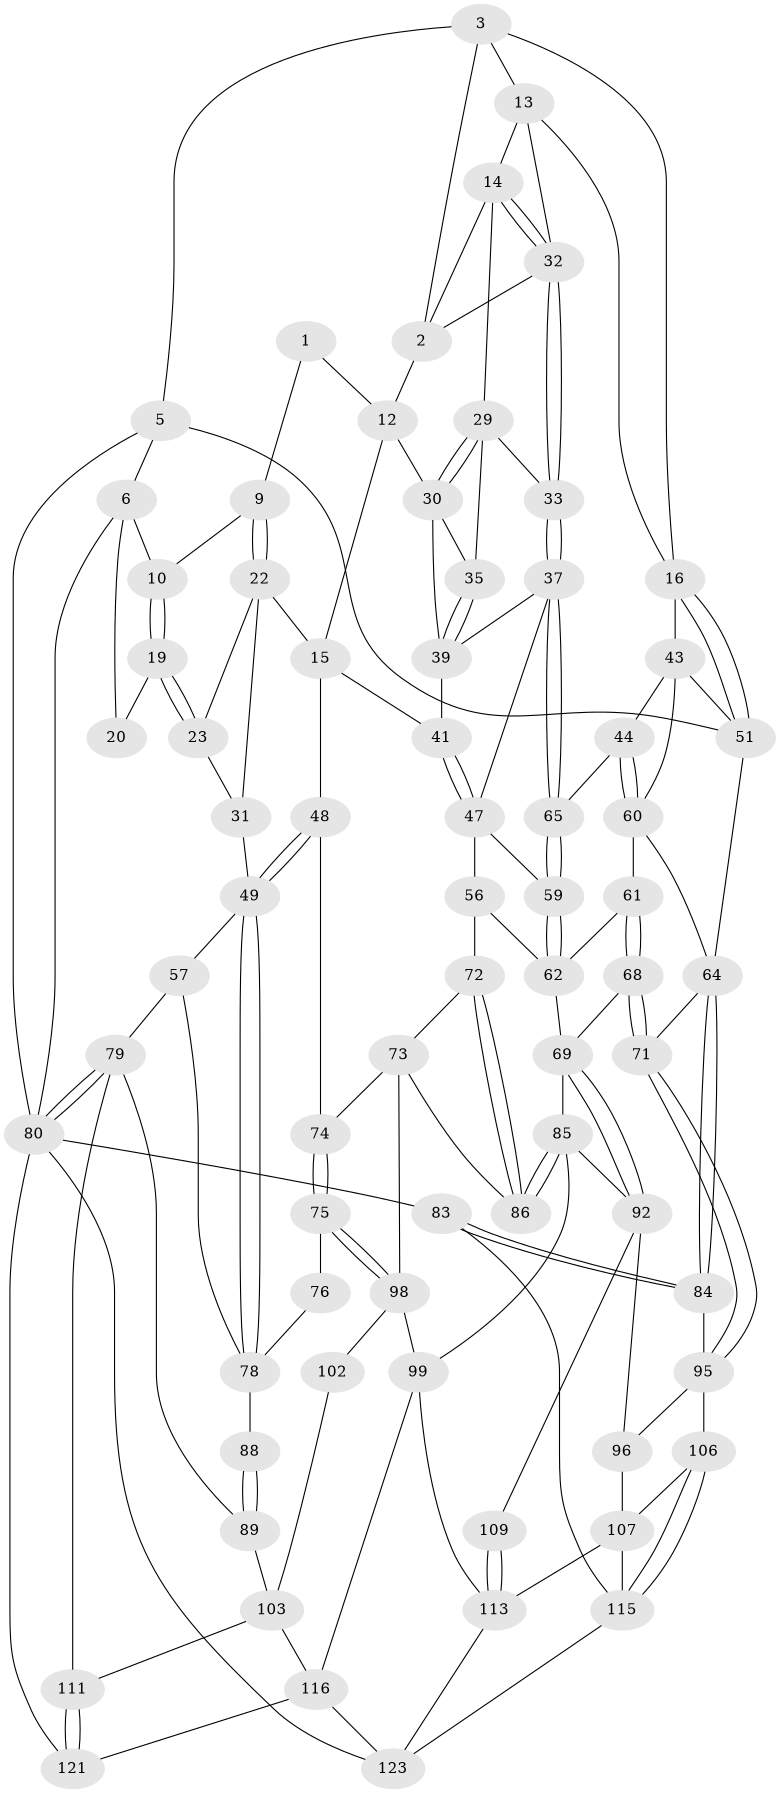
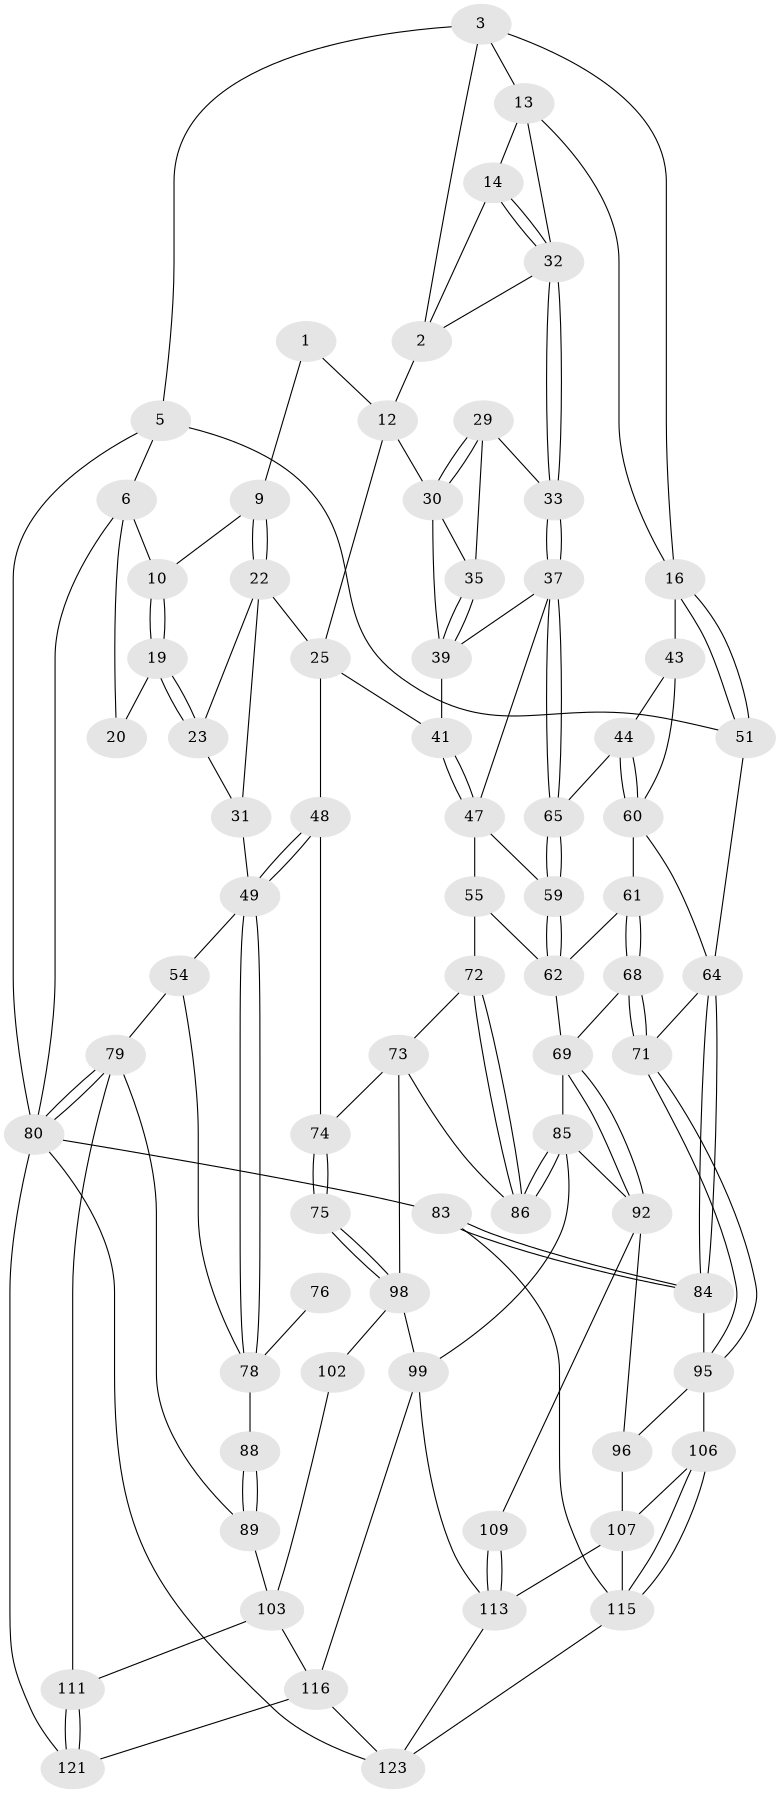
(489, 292) -> none
(321, 659) -> (321, 659)
(710, 698) -> none
(475, 897) -> (475, 897)
(180, 976) -> (180, 976)
(321, 1253) -> none
